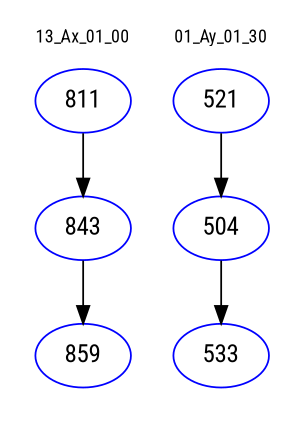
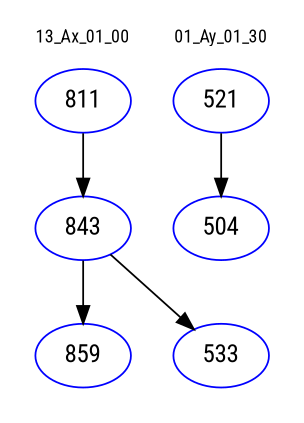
(221, 283) -> (133, 275)
